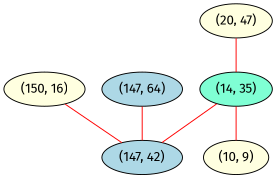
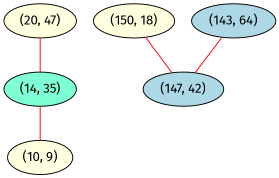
(44, 89) -> (134, 21)
(142, 89) -> (234, 21)
(189, 123) -> none
